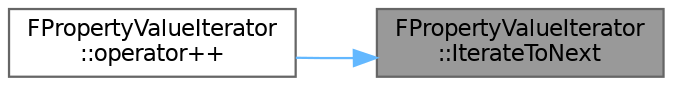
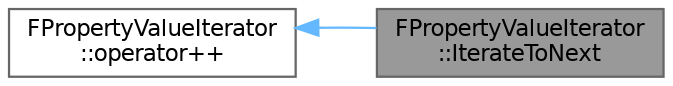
(325, 58) -> (347, 28)
